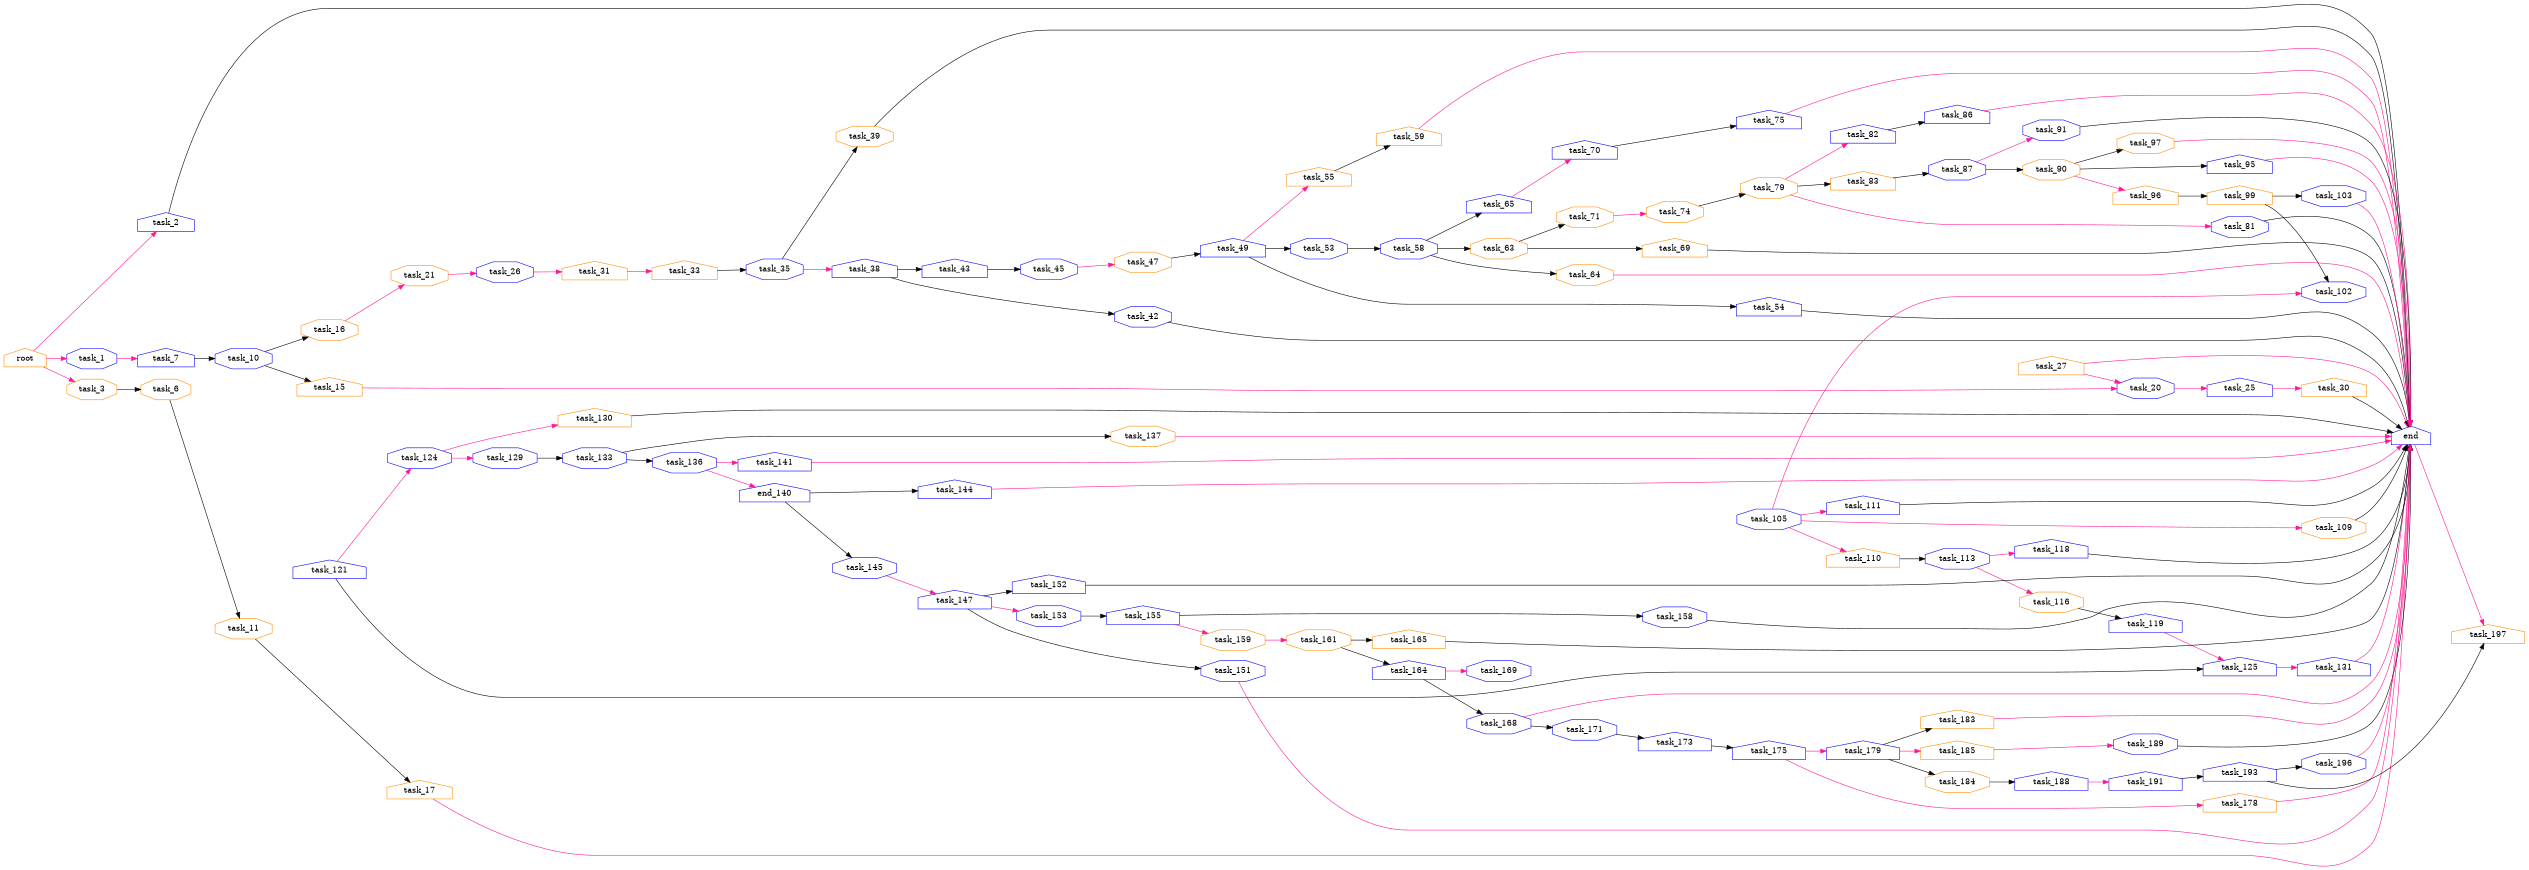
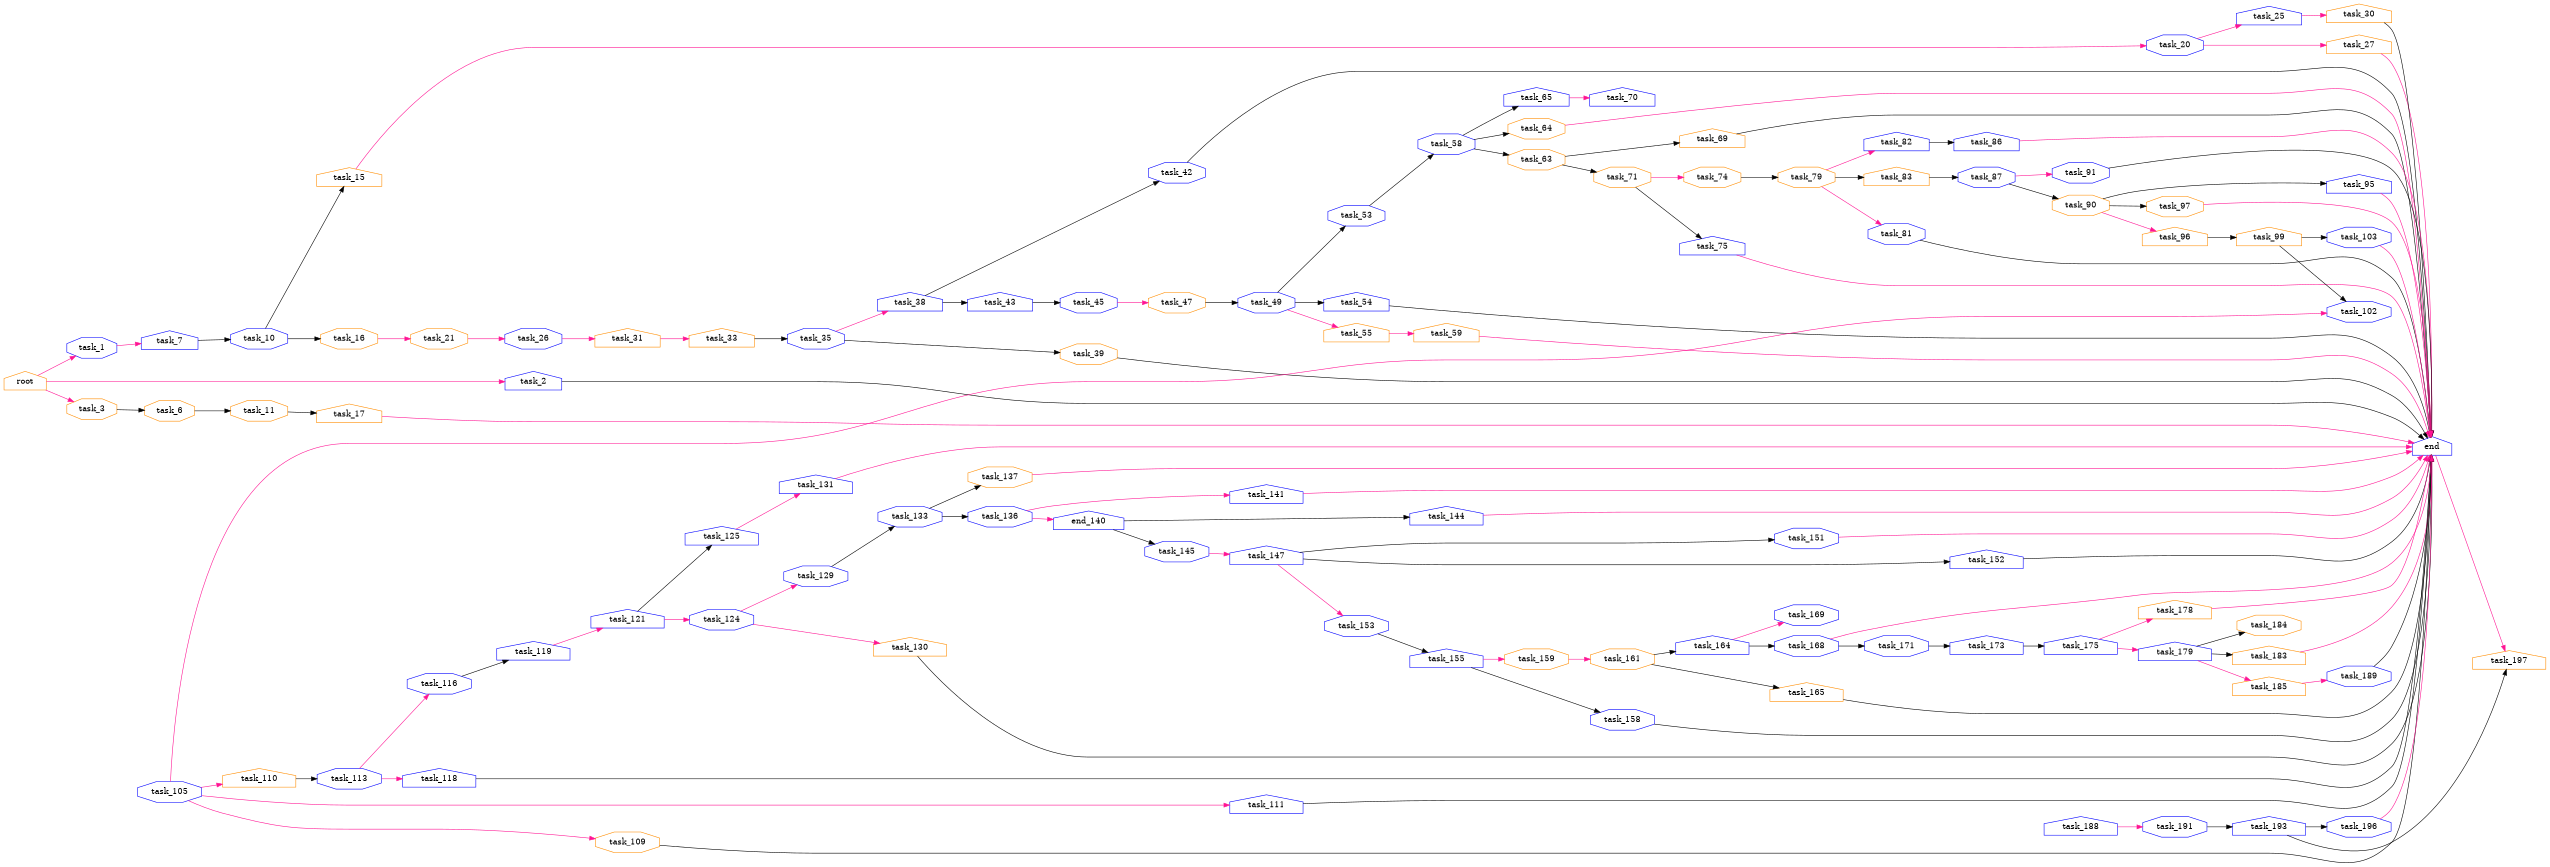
(1671, 137) -> (1666, 211)
(1360, 159) -> (1398, 334)
(1233, 249) -> (1266, 303)
(2100, 378) -> (2262, 45)
(2051, 602) -> (439, 684)
(2184, 642) -> (575, 638)
(1999, 782) -> none
(2146, 782) -> (2175, 827)
